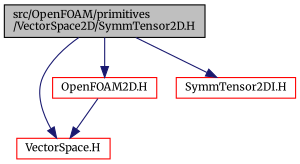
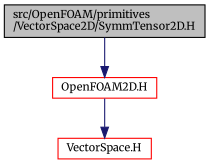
(43, 77) -> none
(236, 88) -> none
